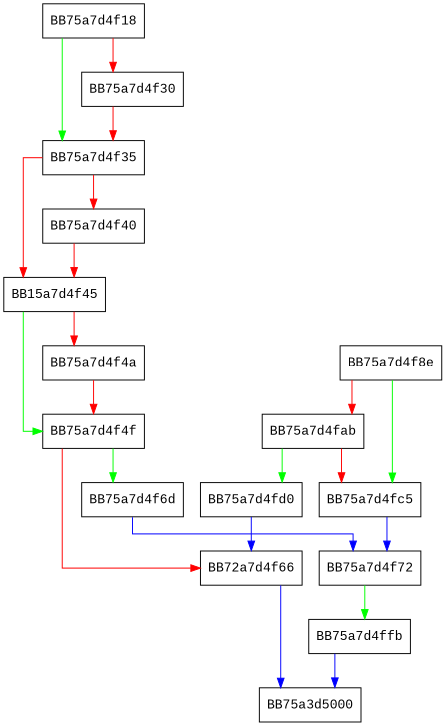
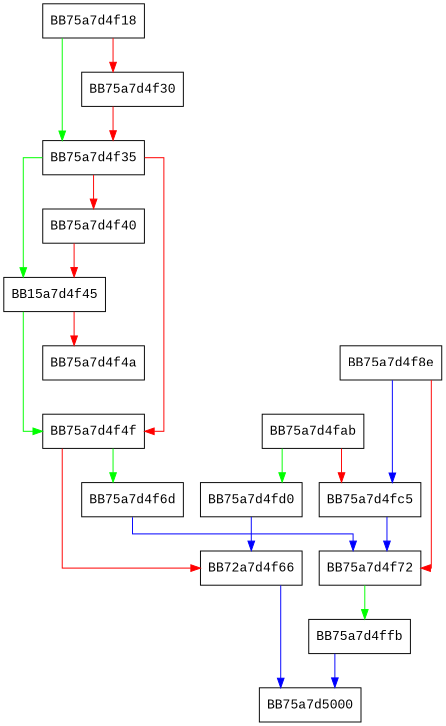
(23, 203) -> (23, 203)
(94, 392) -> (164, 290)
(352, 392) -> (431, 475)
(392, 427) -> (392, 427)
(310, 705) -> (310, 705)
